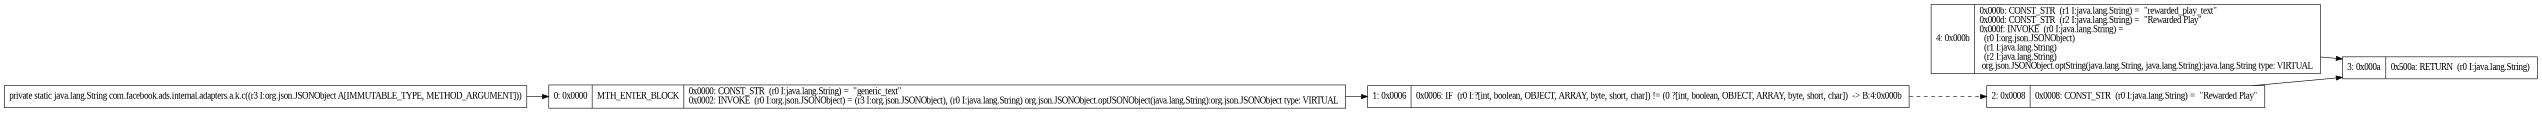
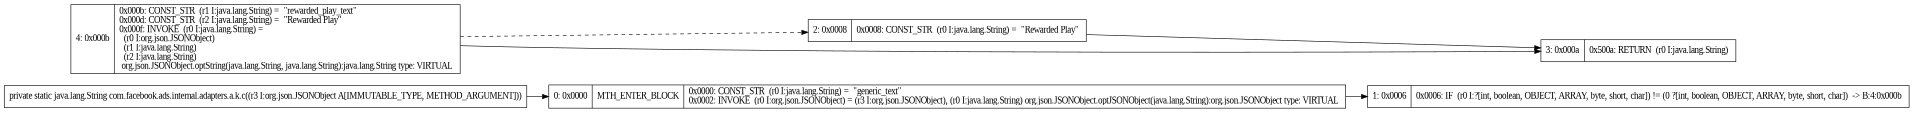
(1945, 97) -> (631, 35)
